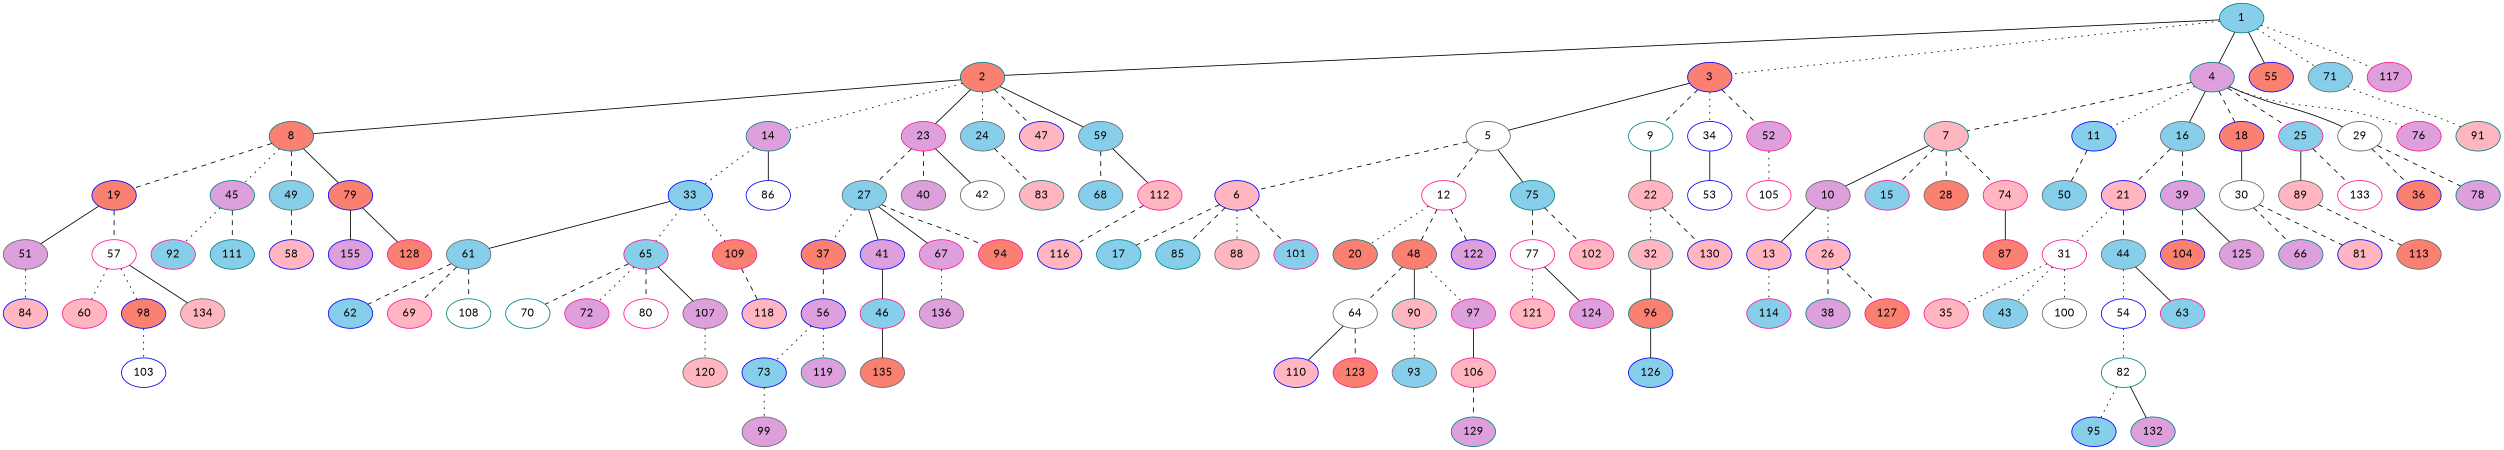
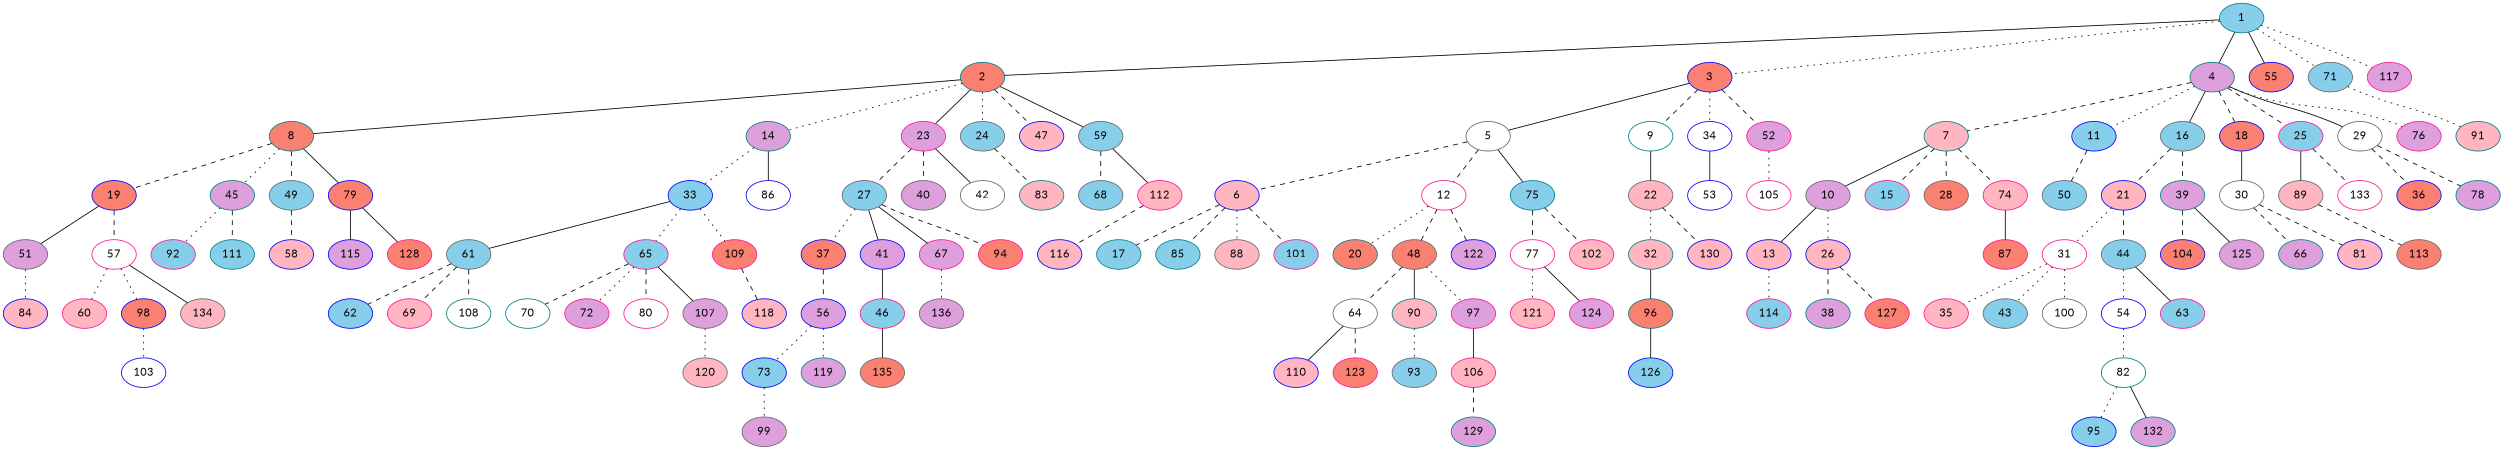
(350, 254) -> (350, 254)
